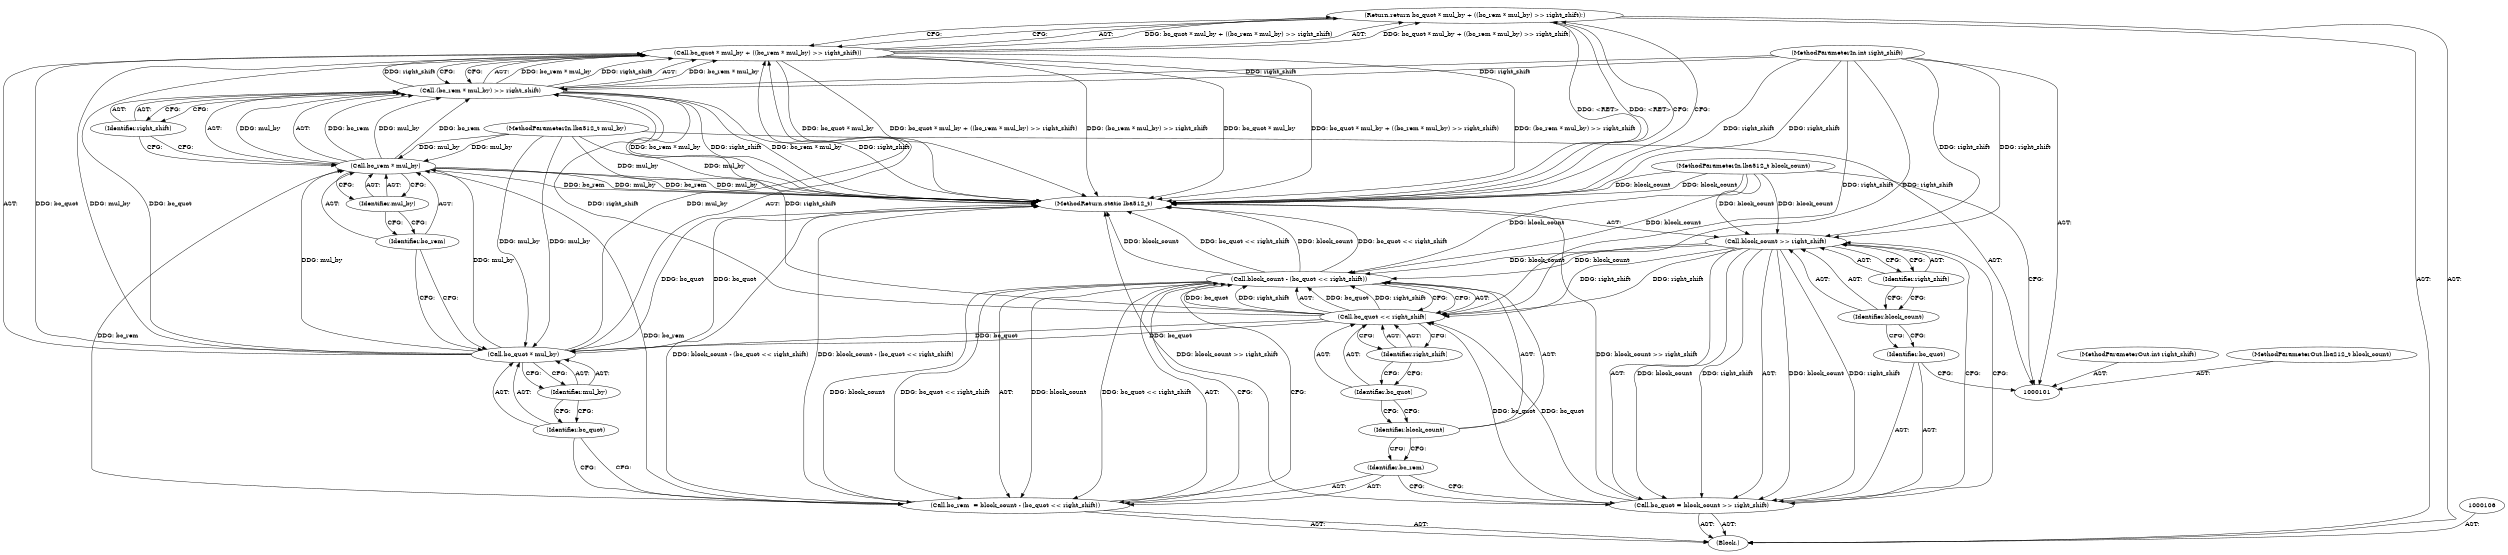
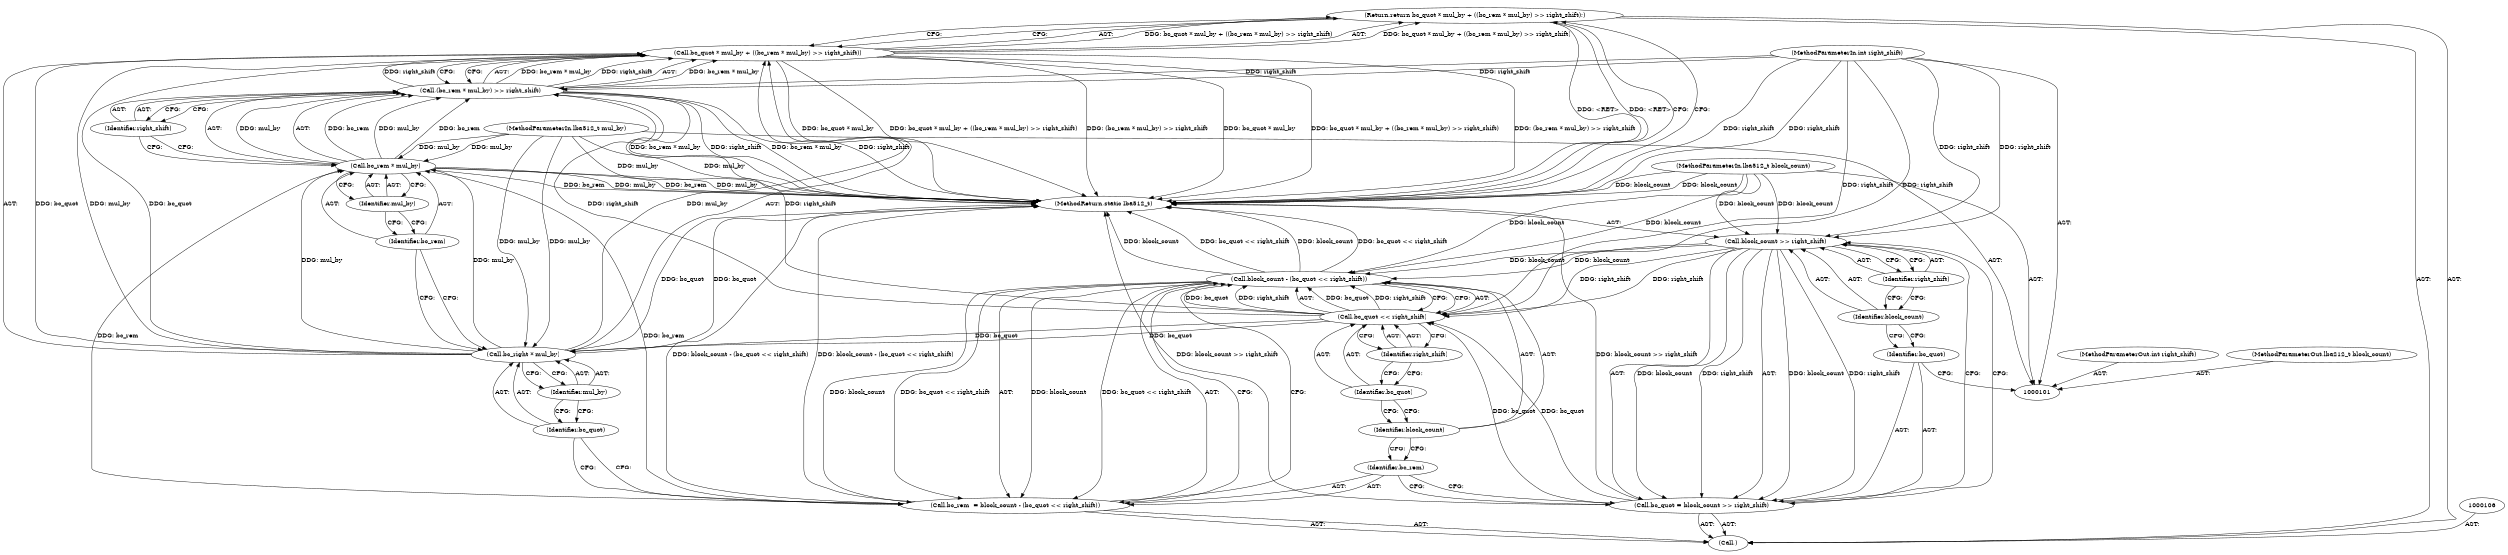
(2037, 279) -> (2037, 279)
(523, 355) -> (523, 355)
(1728, 543) -> (1728, 543)
